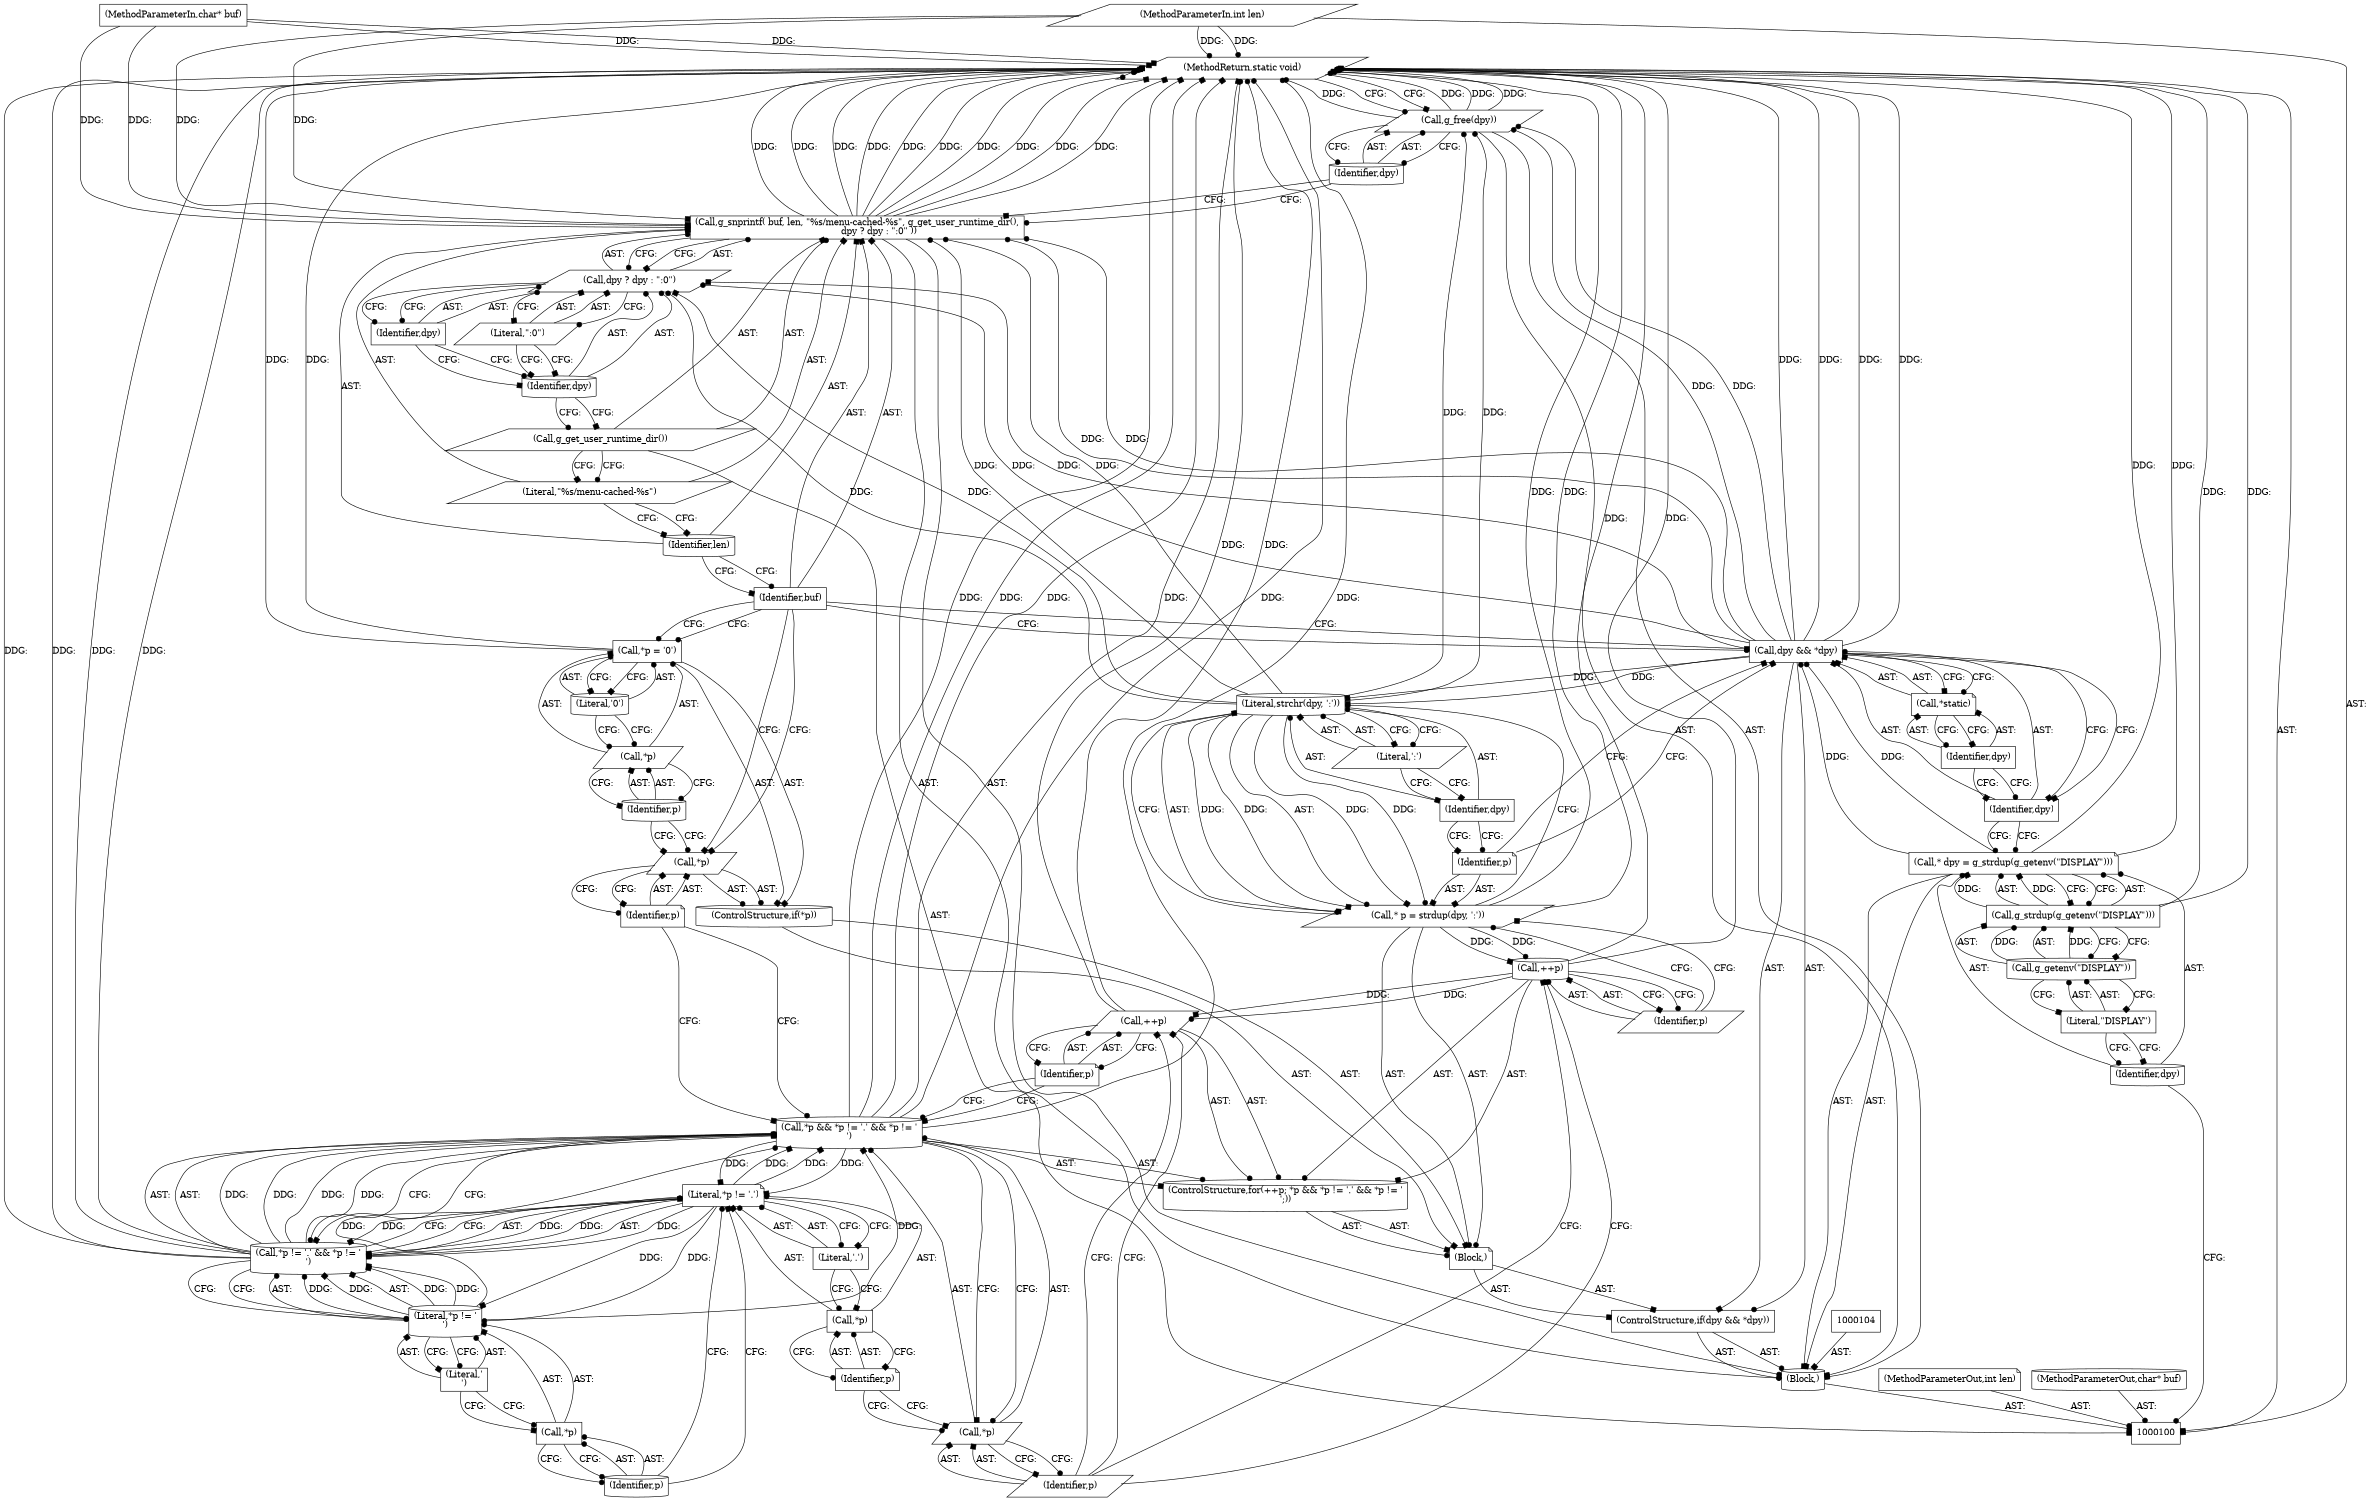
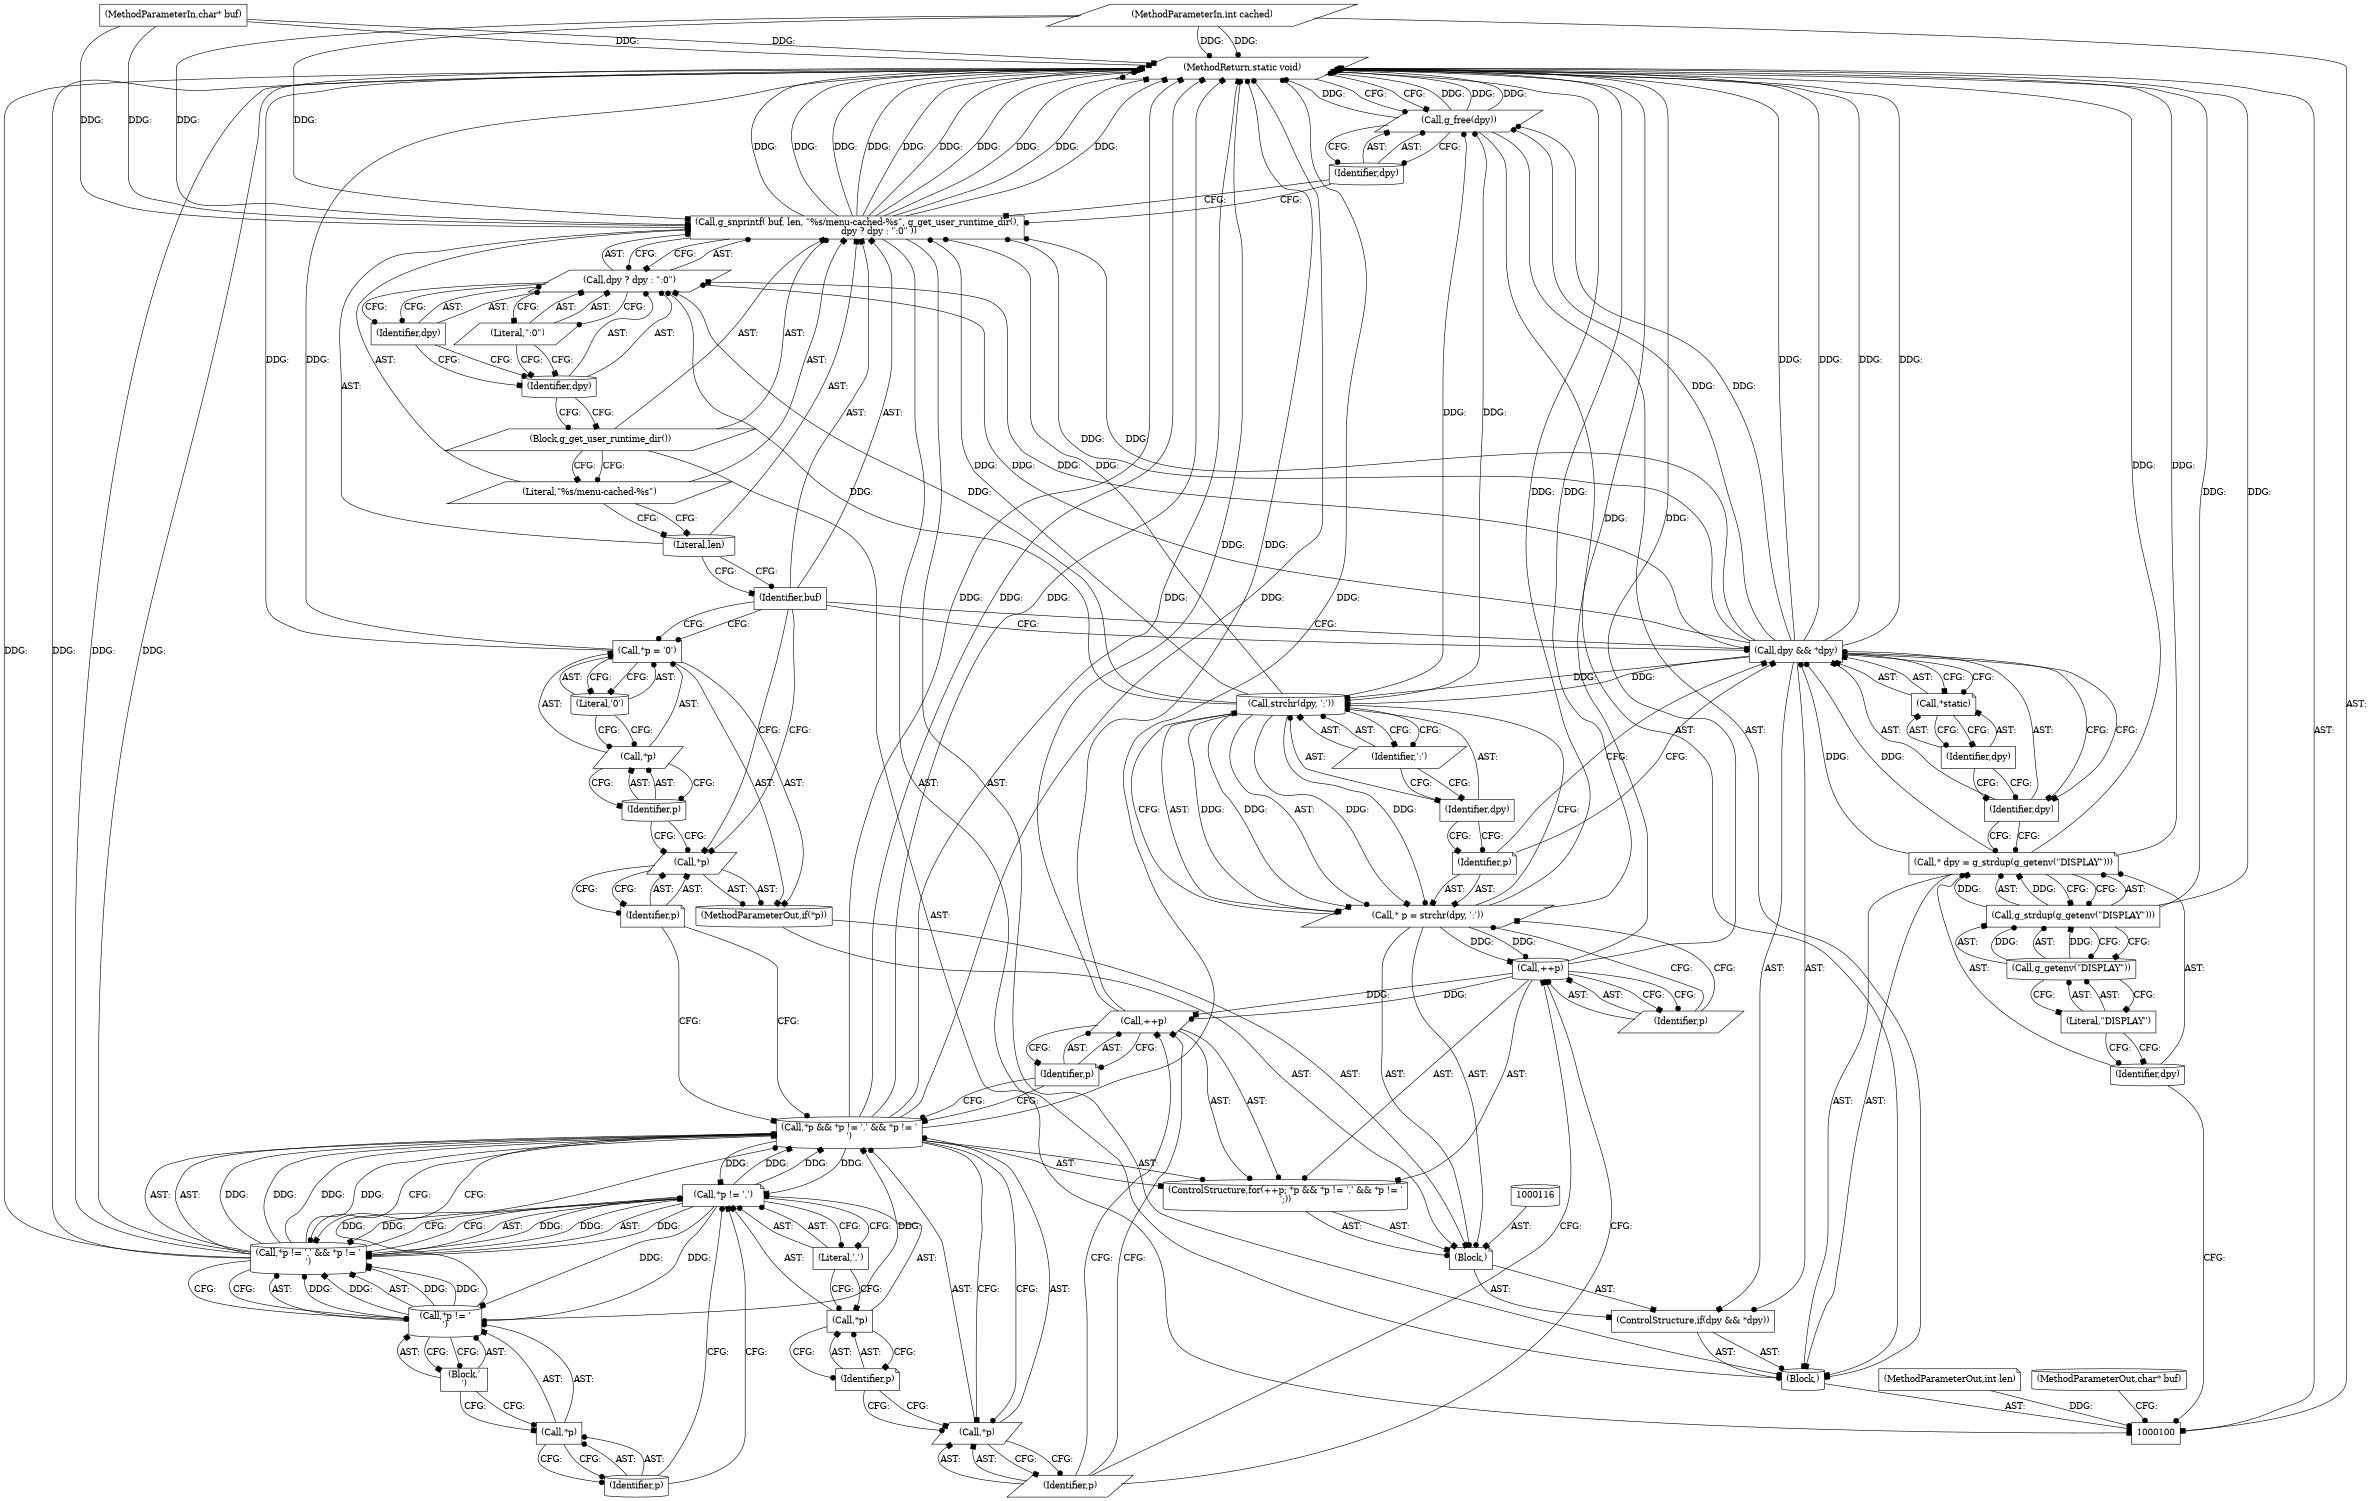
(1202, 15) -> (1202, 15)
(2291, 323) -> (2314, 334)
(600, 440) -> (600, 440)
(699, 546) -> (699, 546)
(1291, 704) -> (1291, 704)
(1399, 757) -> (1399, 757)
(764, 916) -> (764, 916)
(1428, 916) -> (1428, 916)
(723, 1196) -> (723, 1196)
none -> (1535, 1196)
(445, 1321) -> (445, 1321)
(1856, 1321) -> none
(464, 1380) -> (464, 1380)
(2082, 1407) -> (2082, 1407)
(2148, 1407) -> (2148, 1407)
